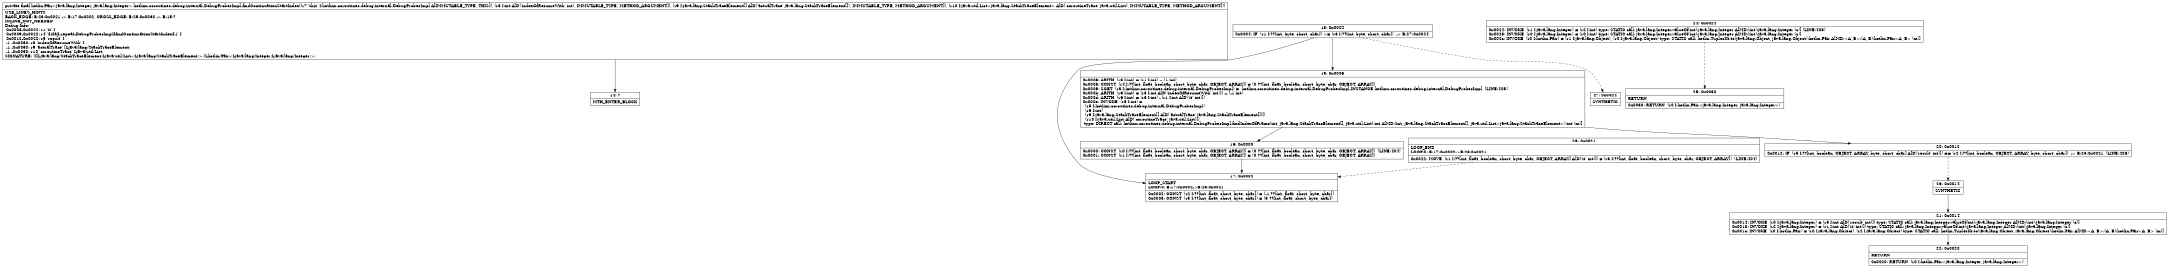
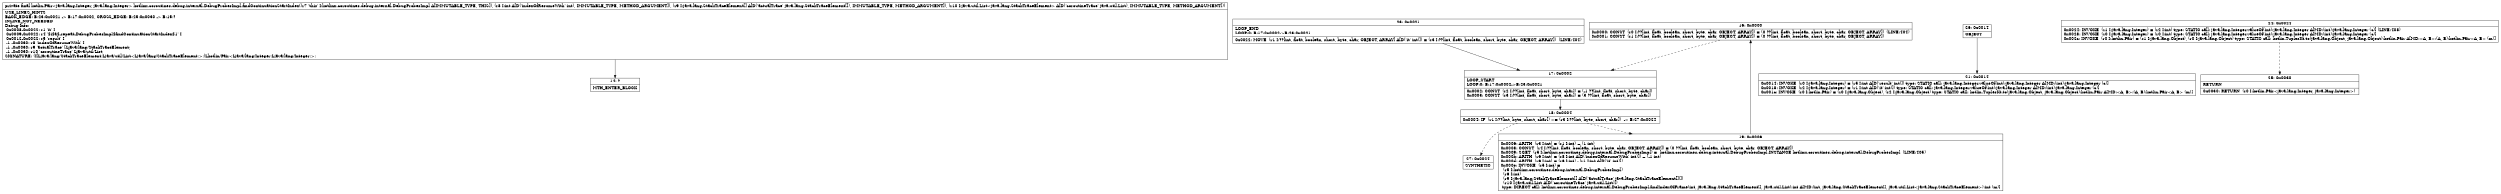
(1333, 53) -> (1608, 128)
(1111, 63) -> (1560, 103)
(1948, 150) -> none
(1242, 165) -> (1667, 55)
(1407, 170) -> (1480, 56)
(1948, 191) -> (1974, 34)
(1948, 255) -> none
